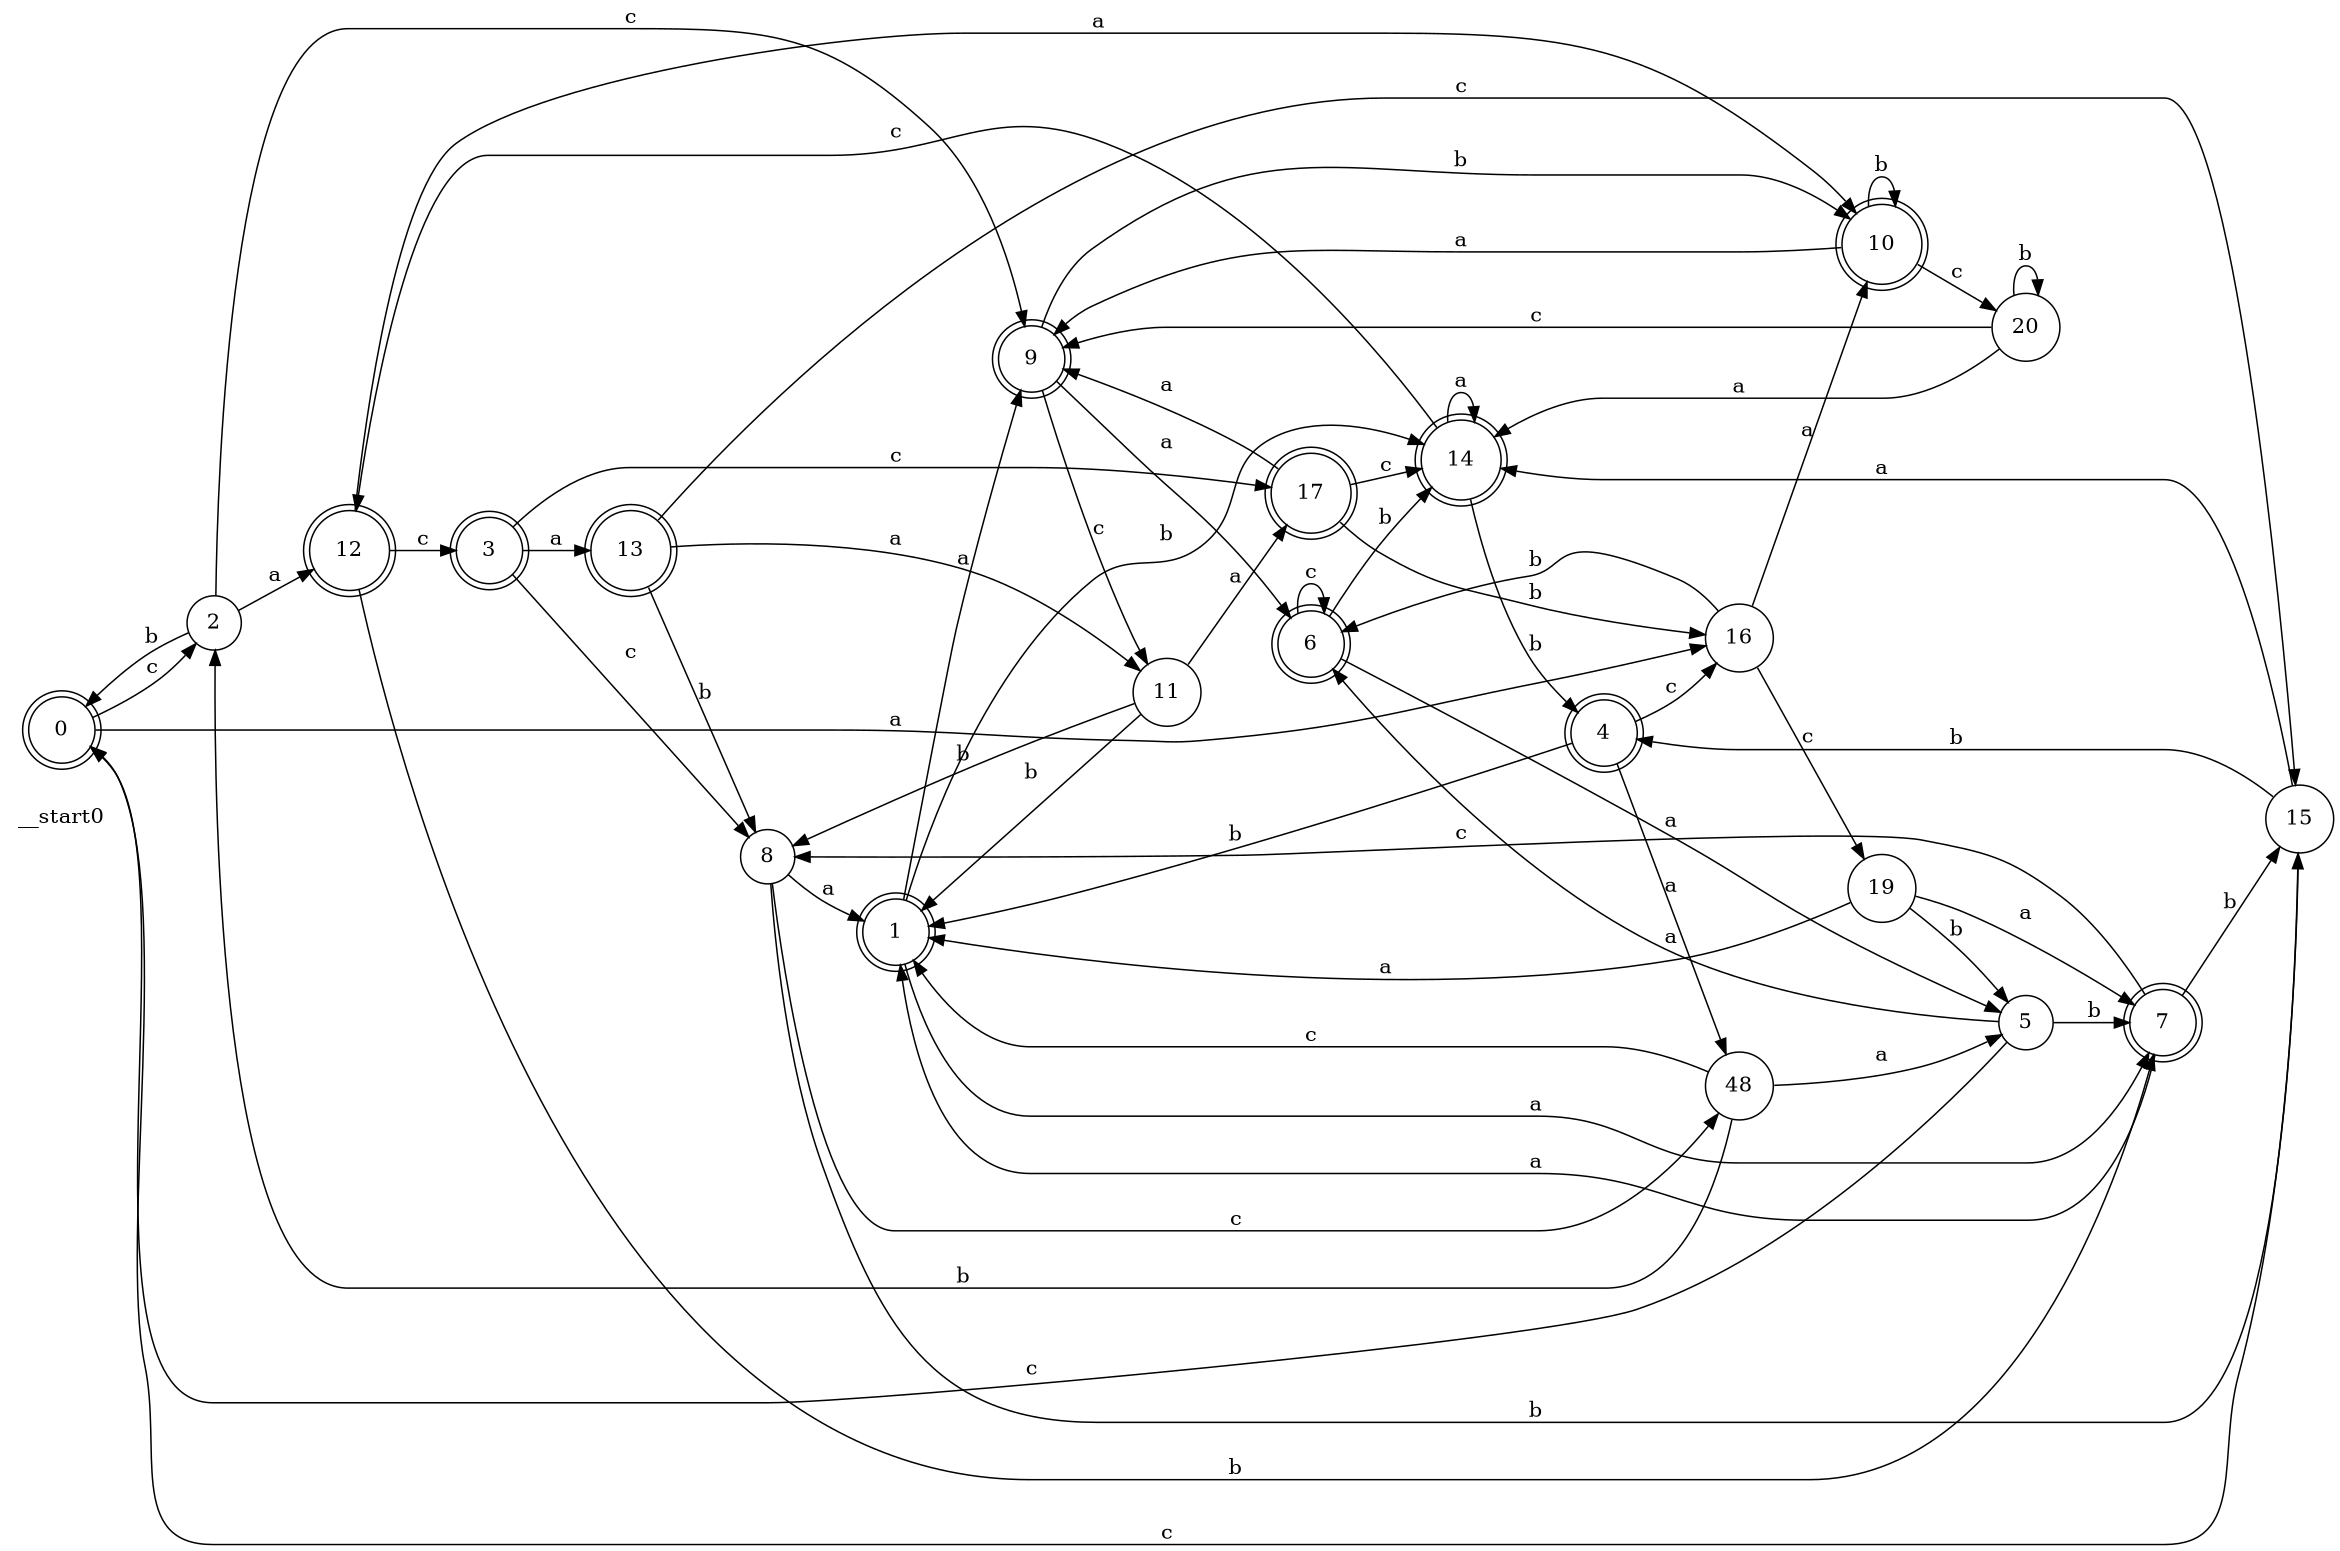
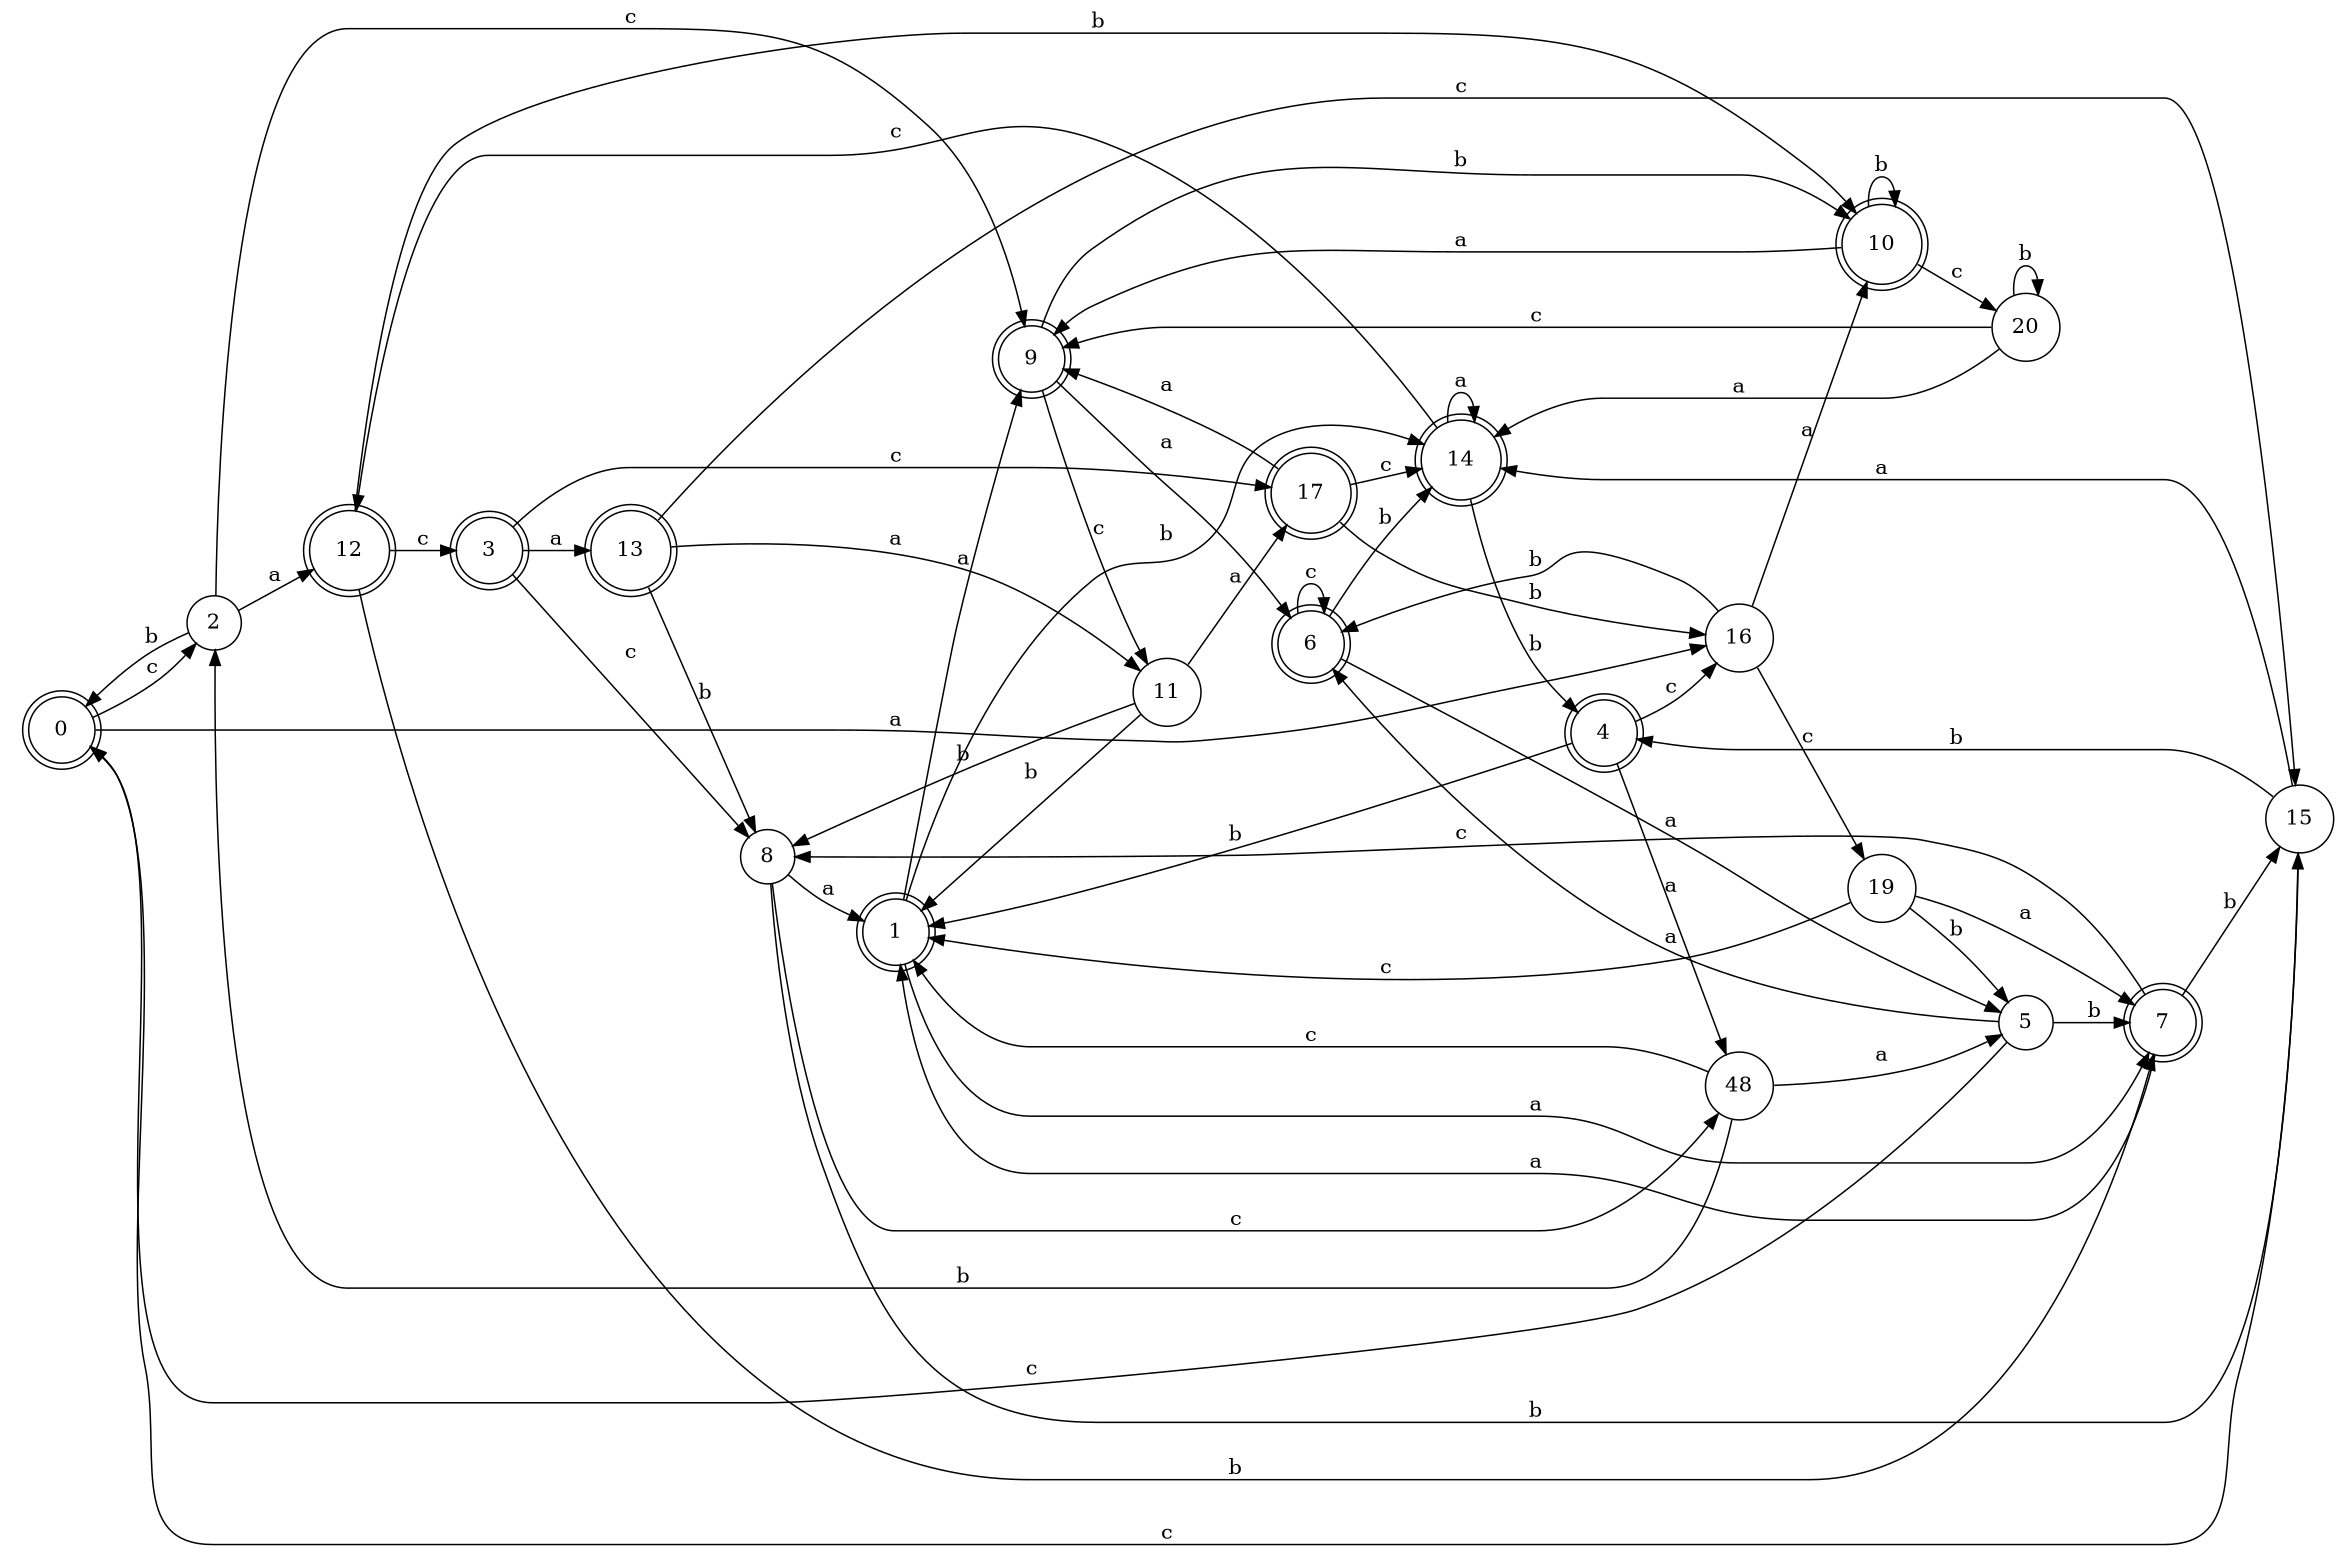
(1099, 22) -> (1099, 22)
(62, 818) -> none
(1386, 968) -> (1386, 968)
